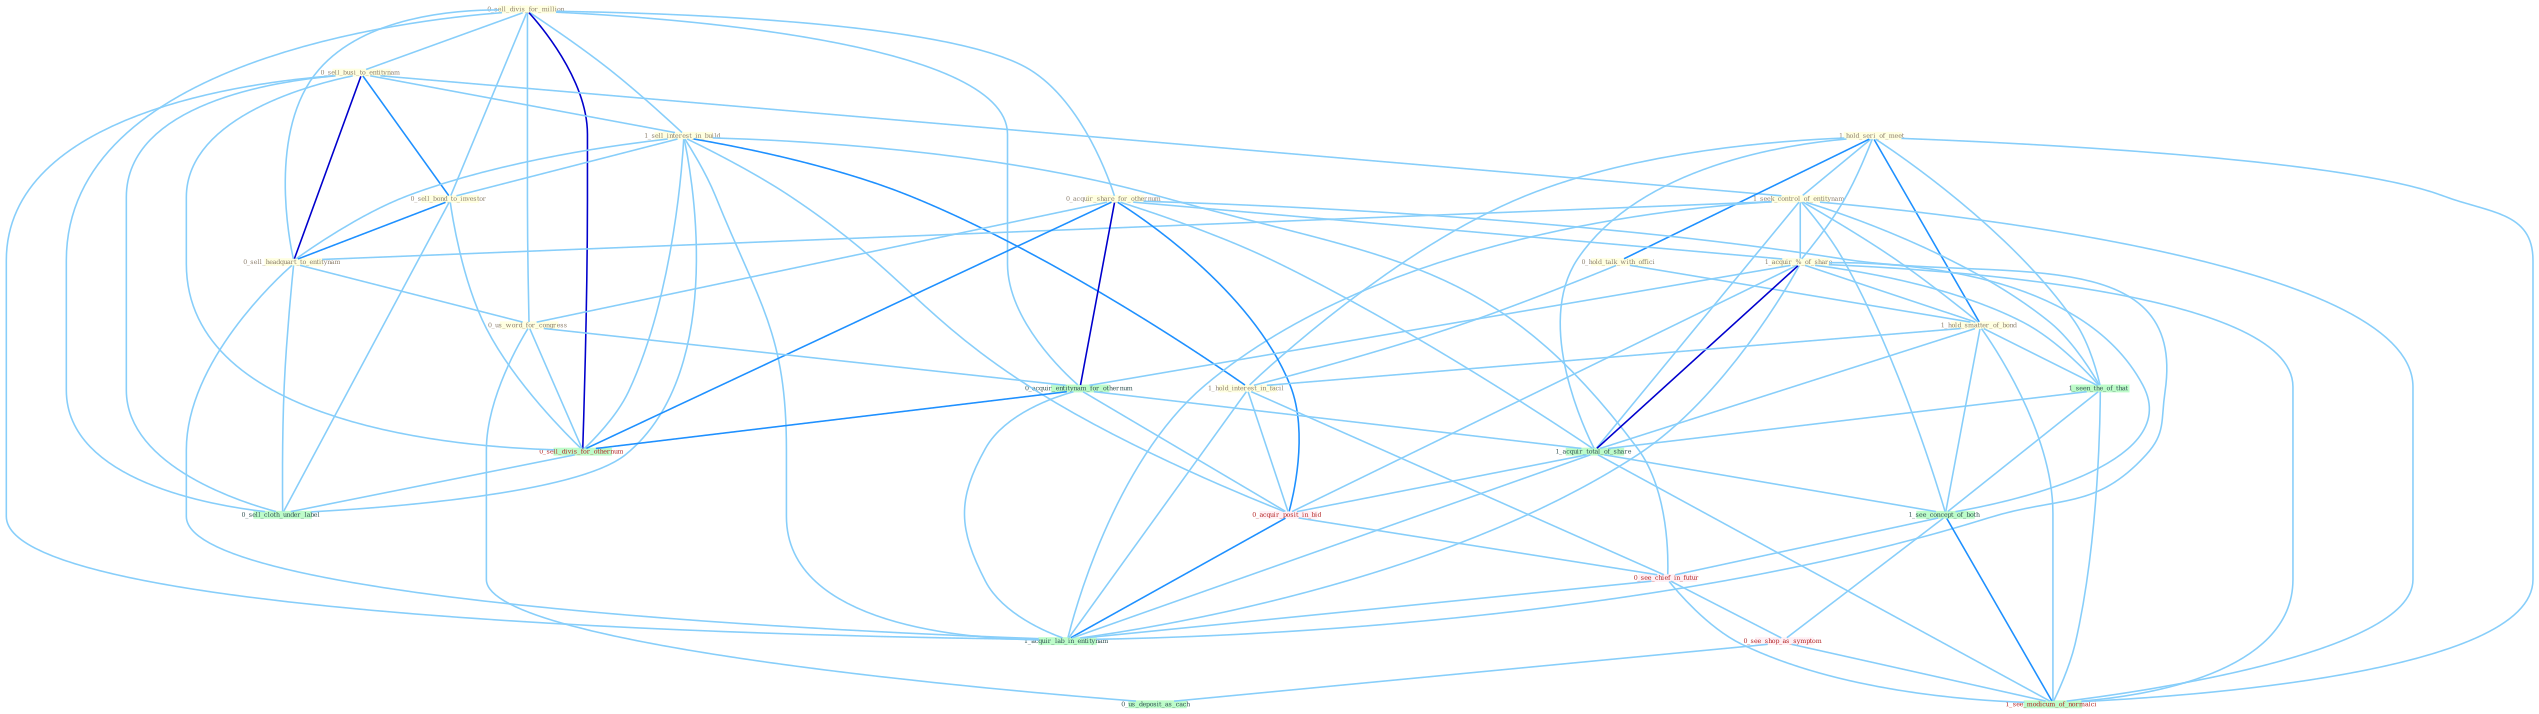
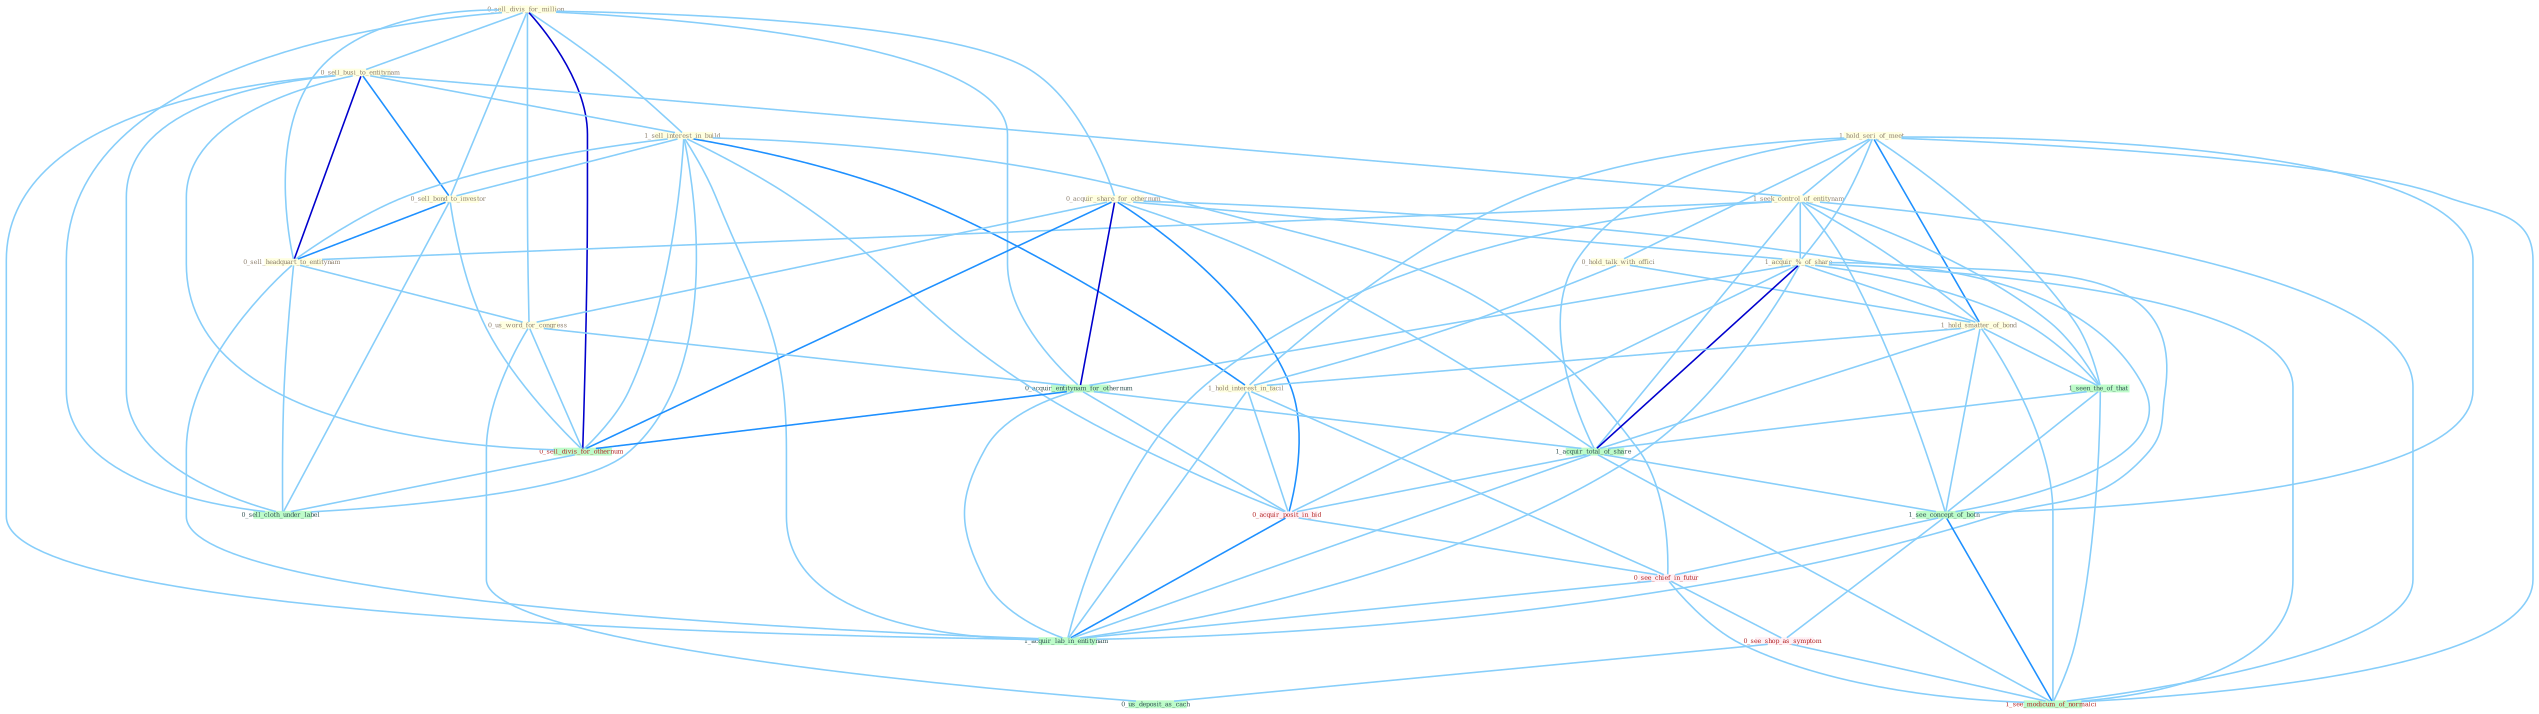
(1777, 184) -> (1777, 184)
none -> (2473, 288)
